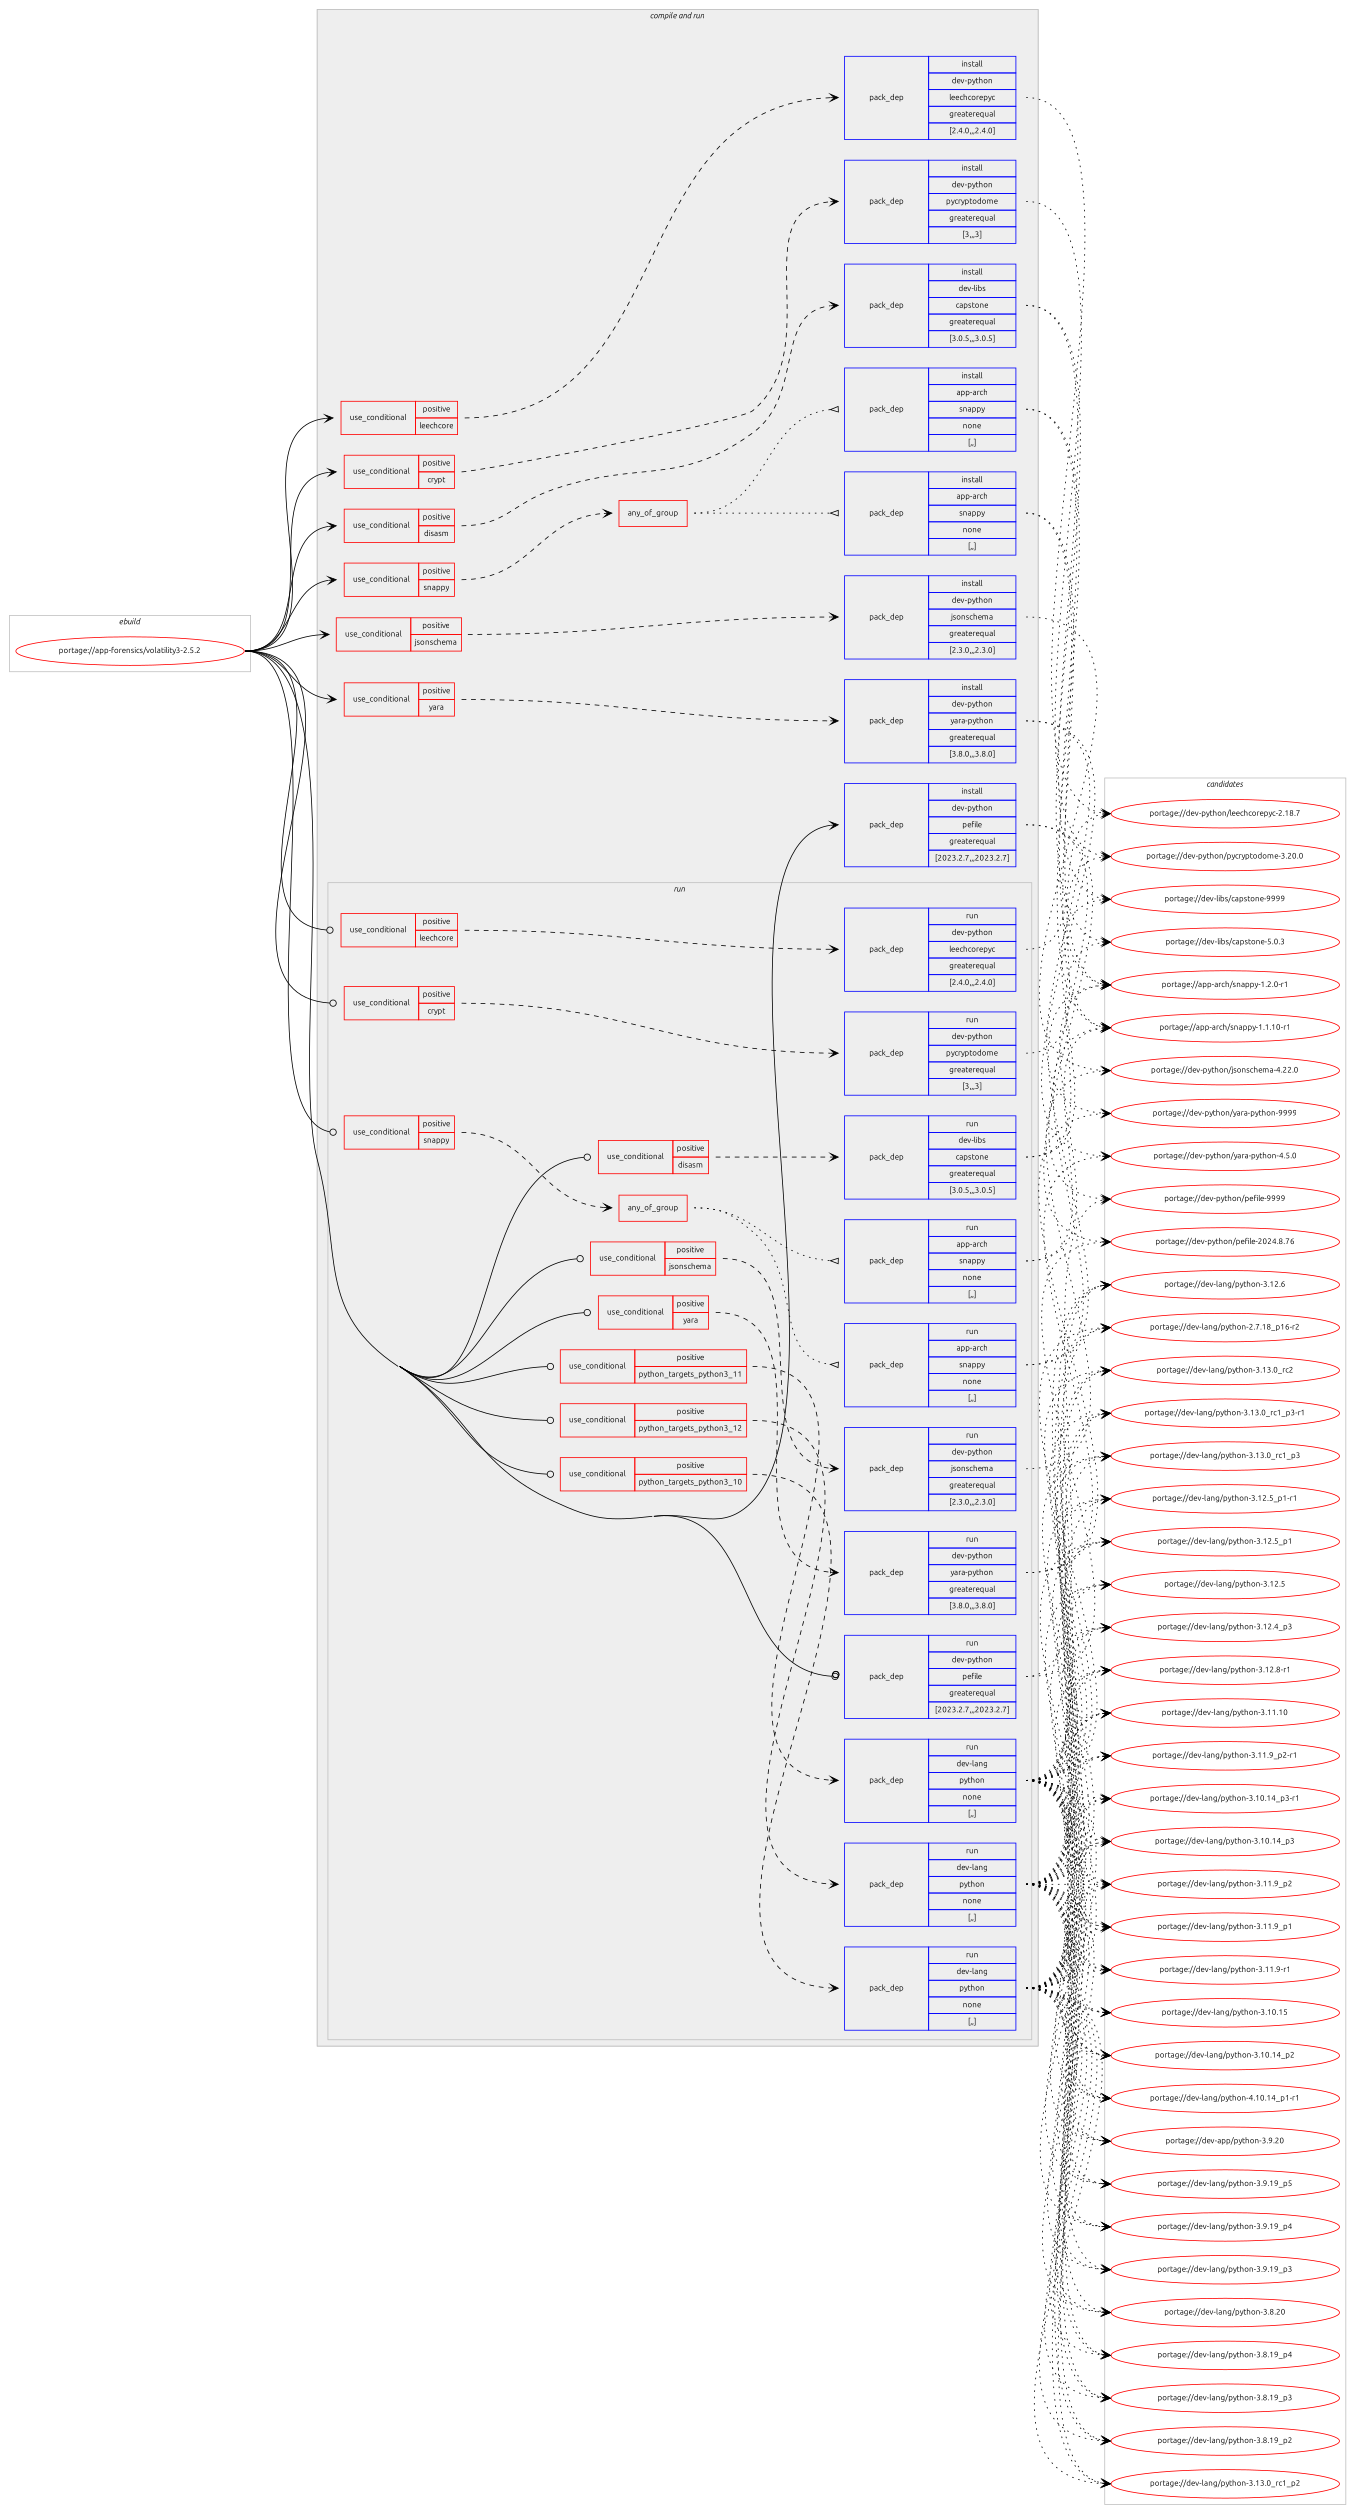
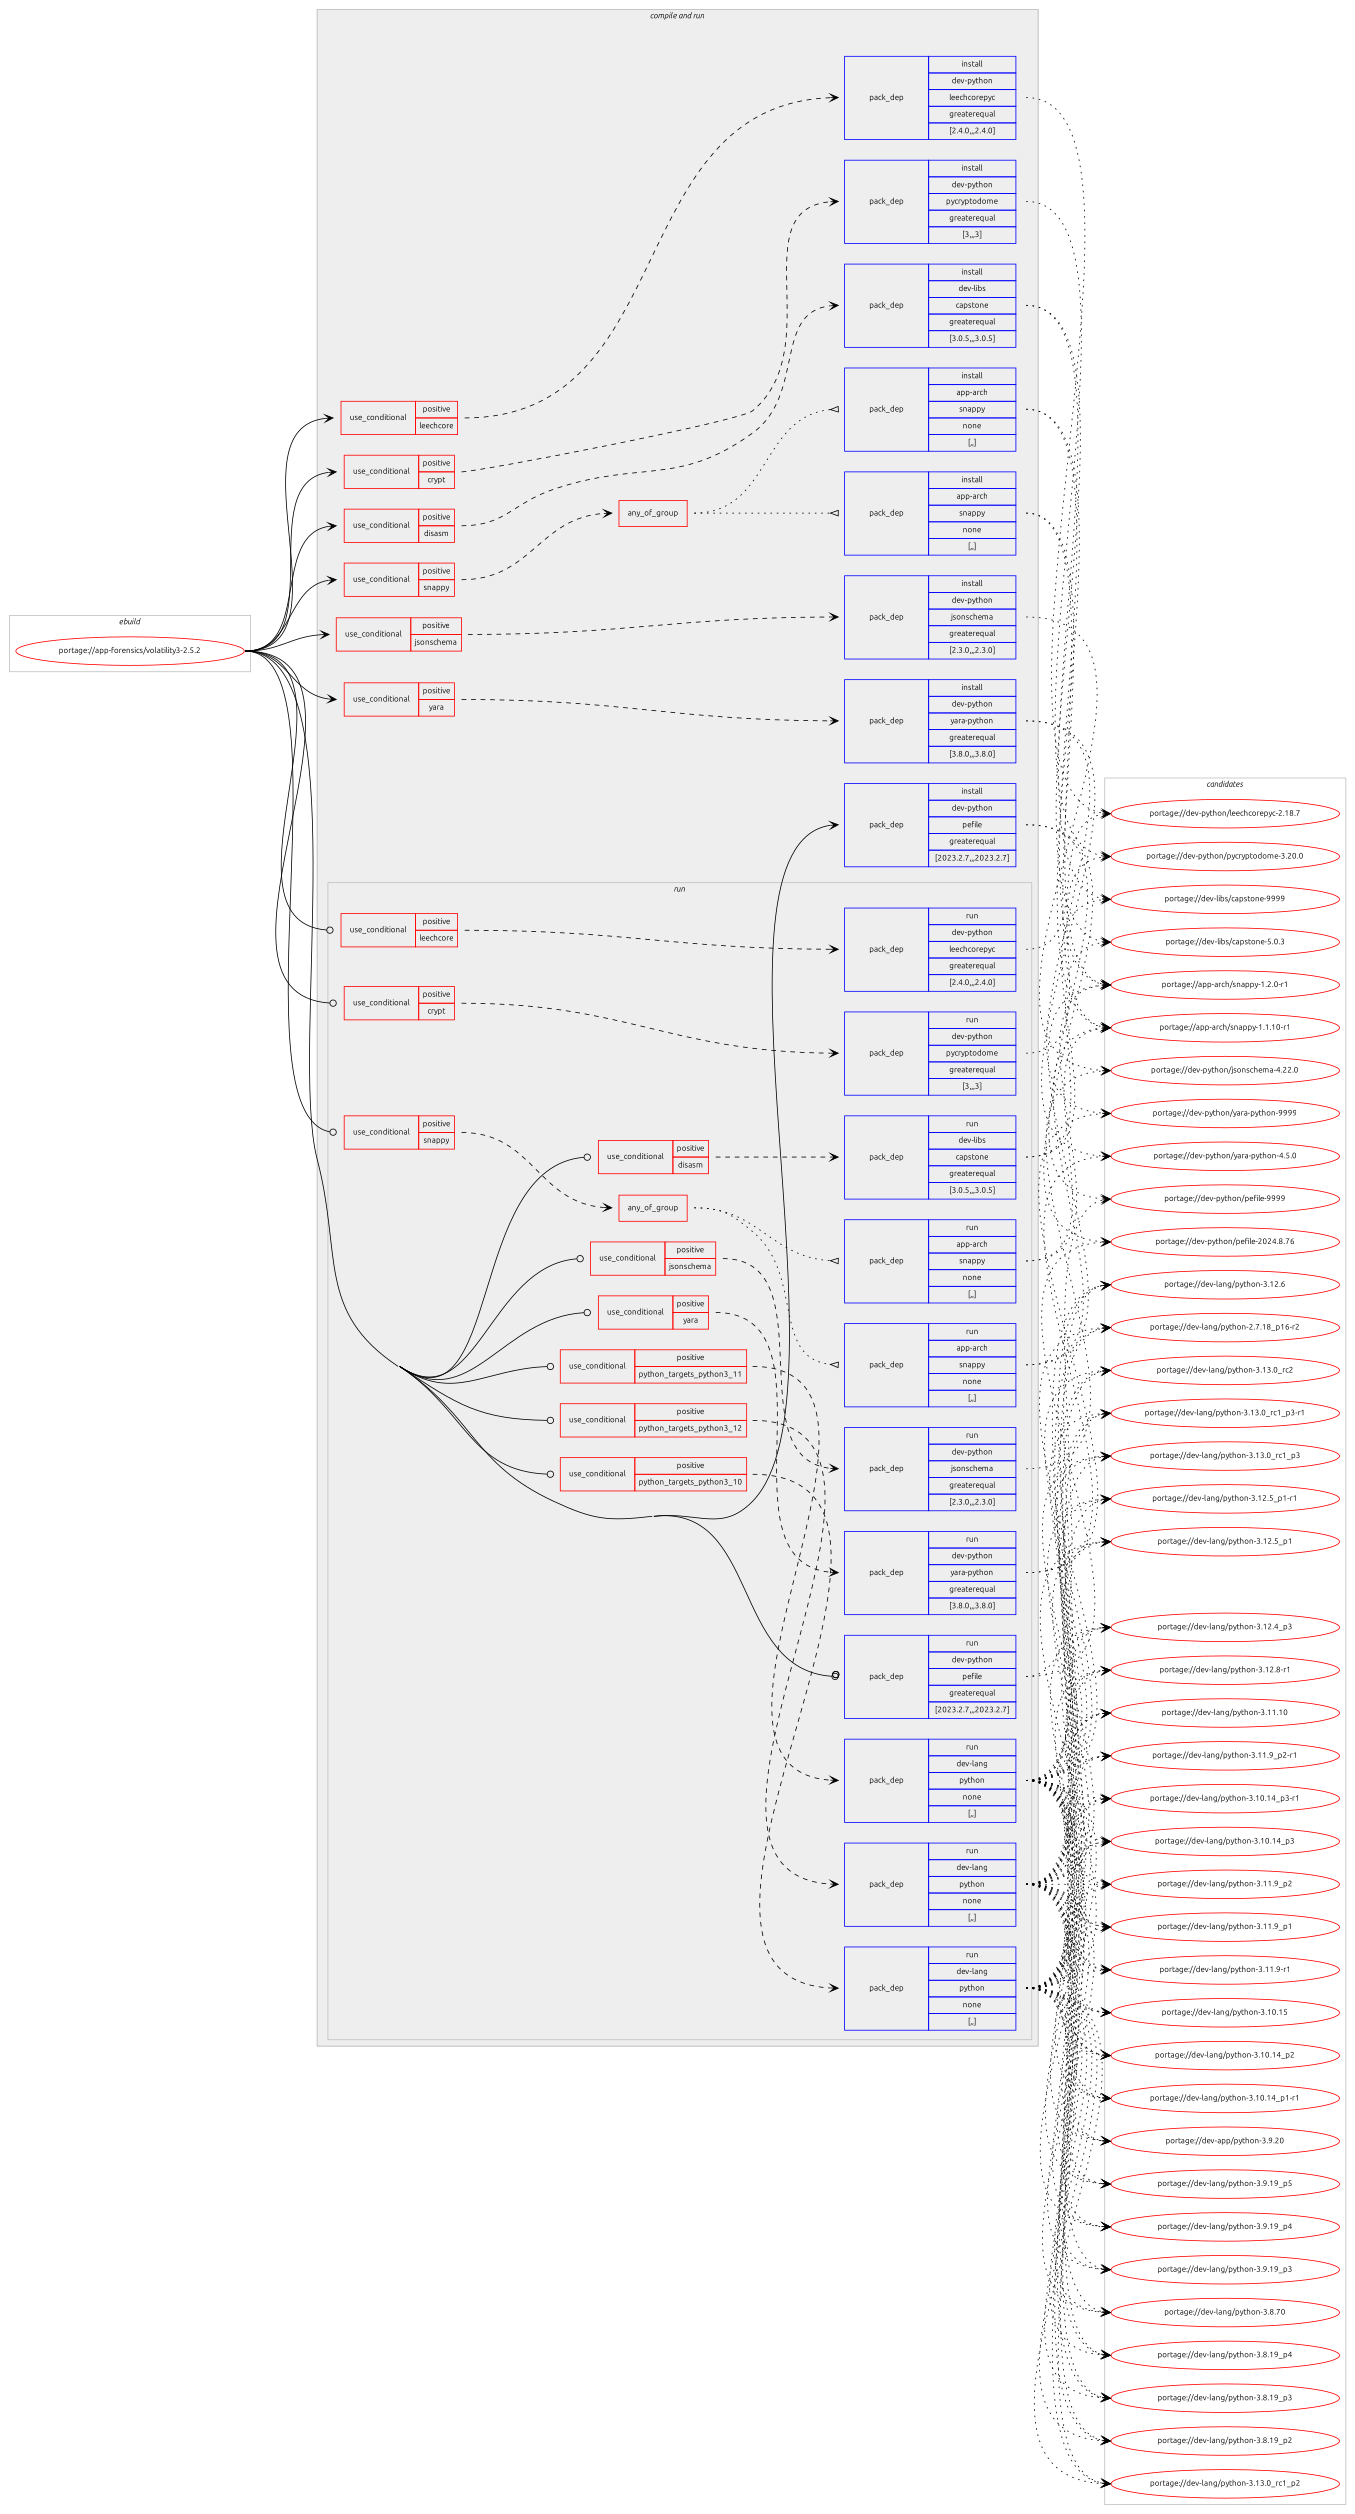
(1225, 1585) -> none
(1225, 2098) -> (1225, 2098)
(1225, 2313) -> (1225, 2313)
